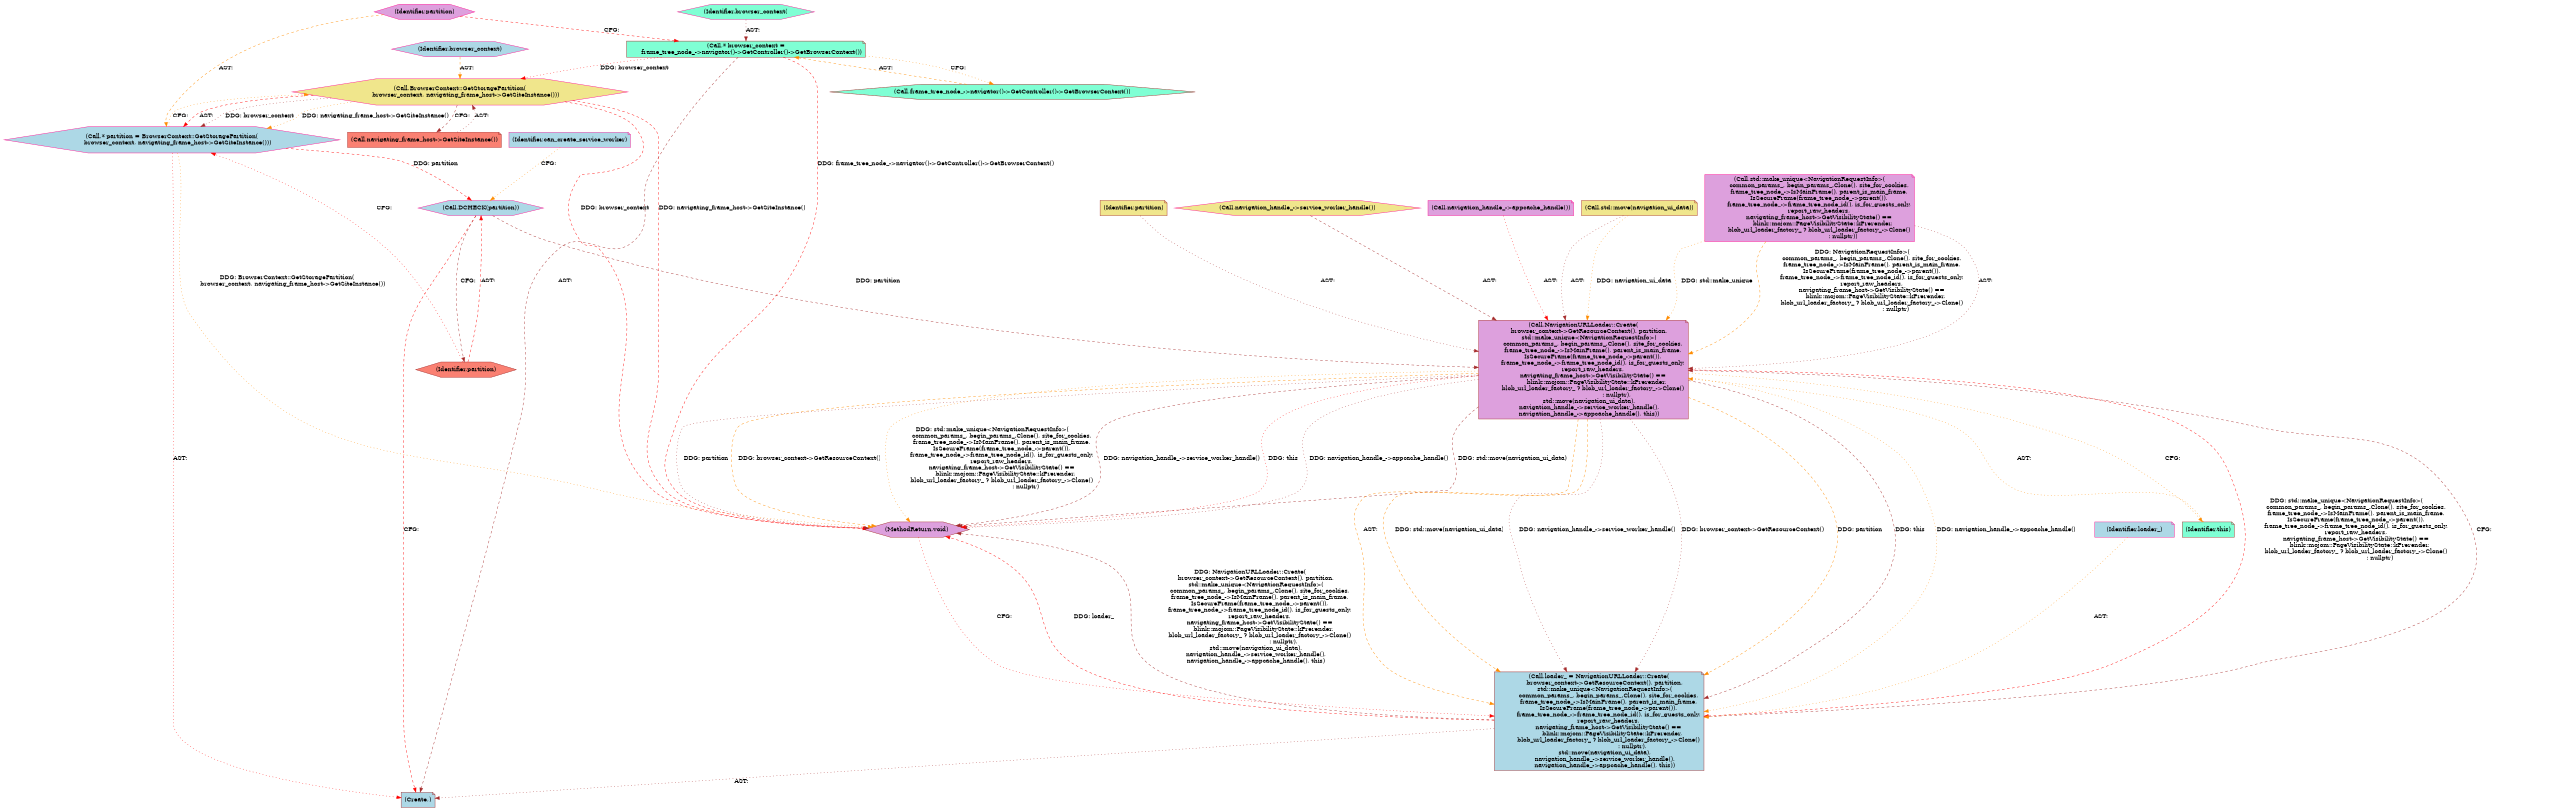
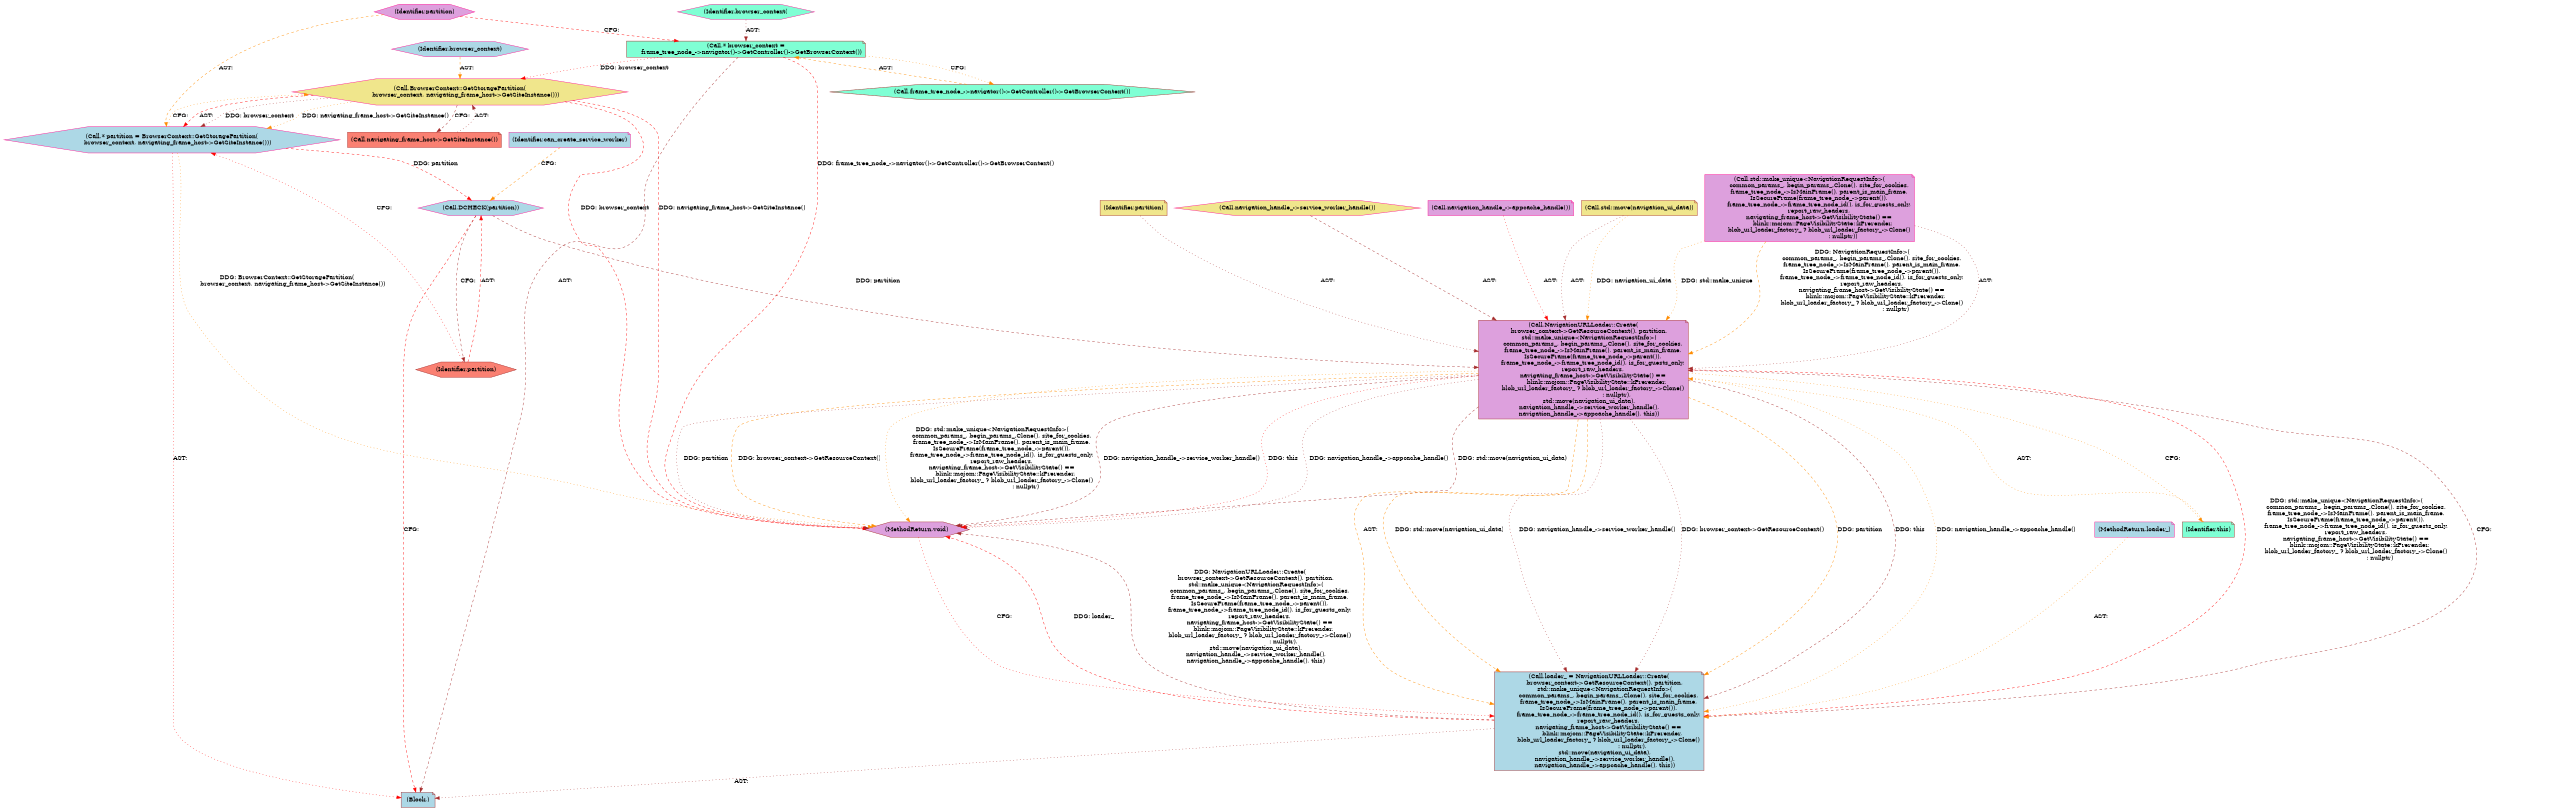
(527, 173) -> (527, 173)
(2135, 530) -> (2135, 530)
(418, 800) -> (418, 800)
